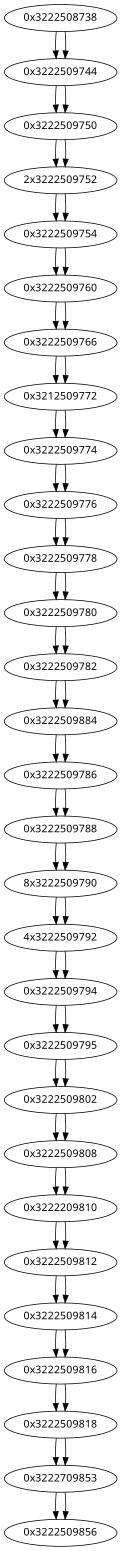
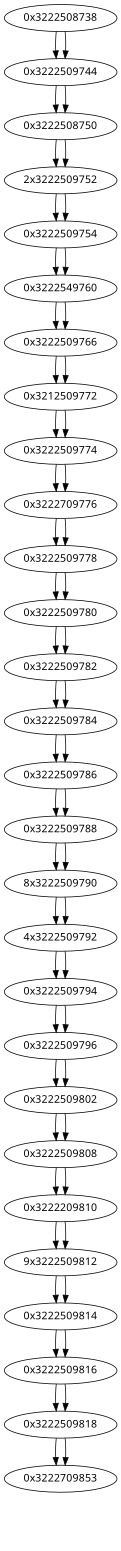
(61, 126) -> (61, 126)
(61, 289) -> (61, 289)
(61, 505) -> (61, 505)
(61, 721) -> (61, 721)
(61, 1046) -> (61, 1046)
(61, 1262) -> (61, 1262)
(61, 1533) -> none
